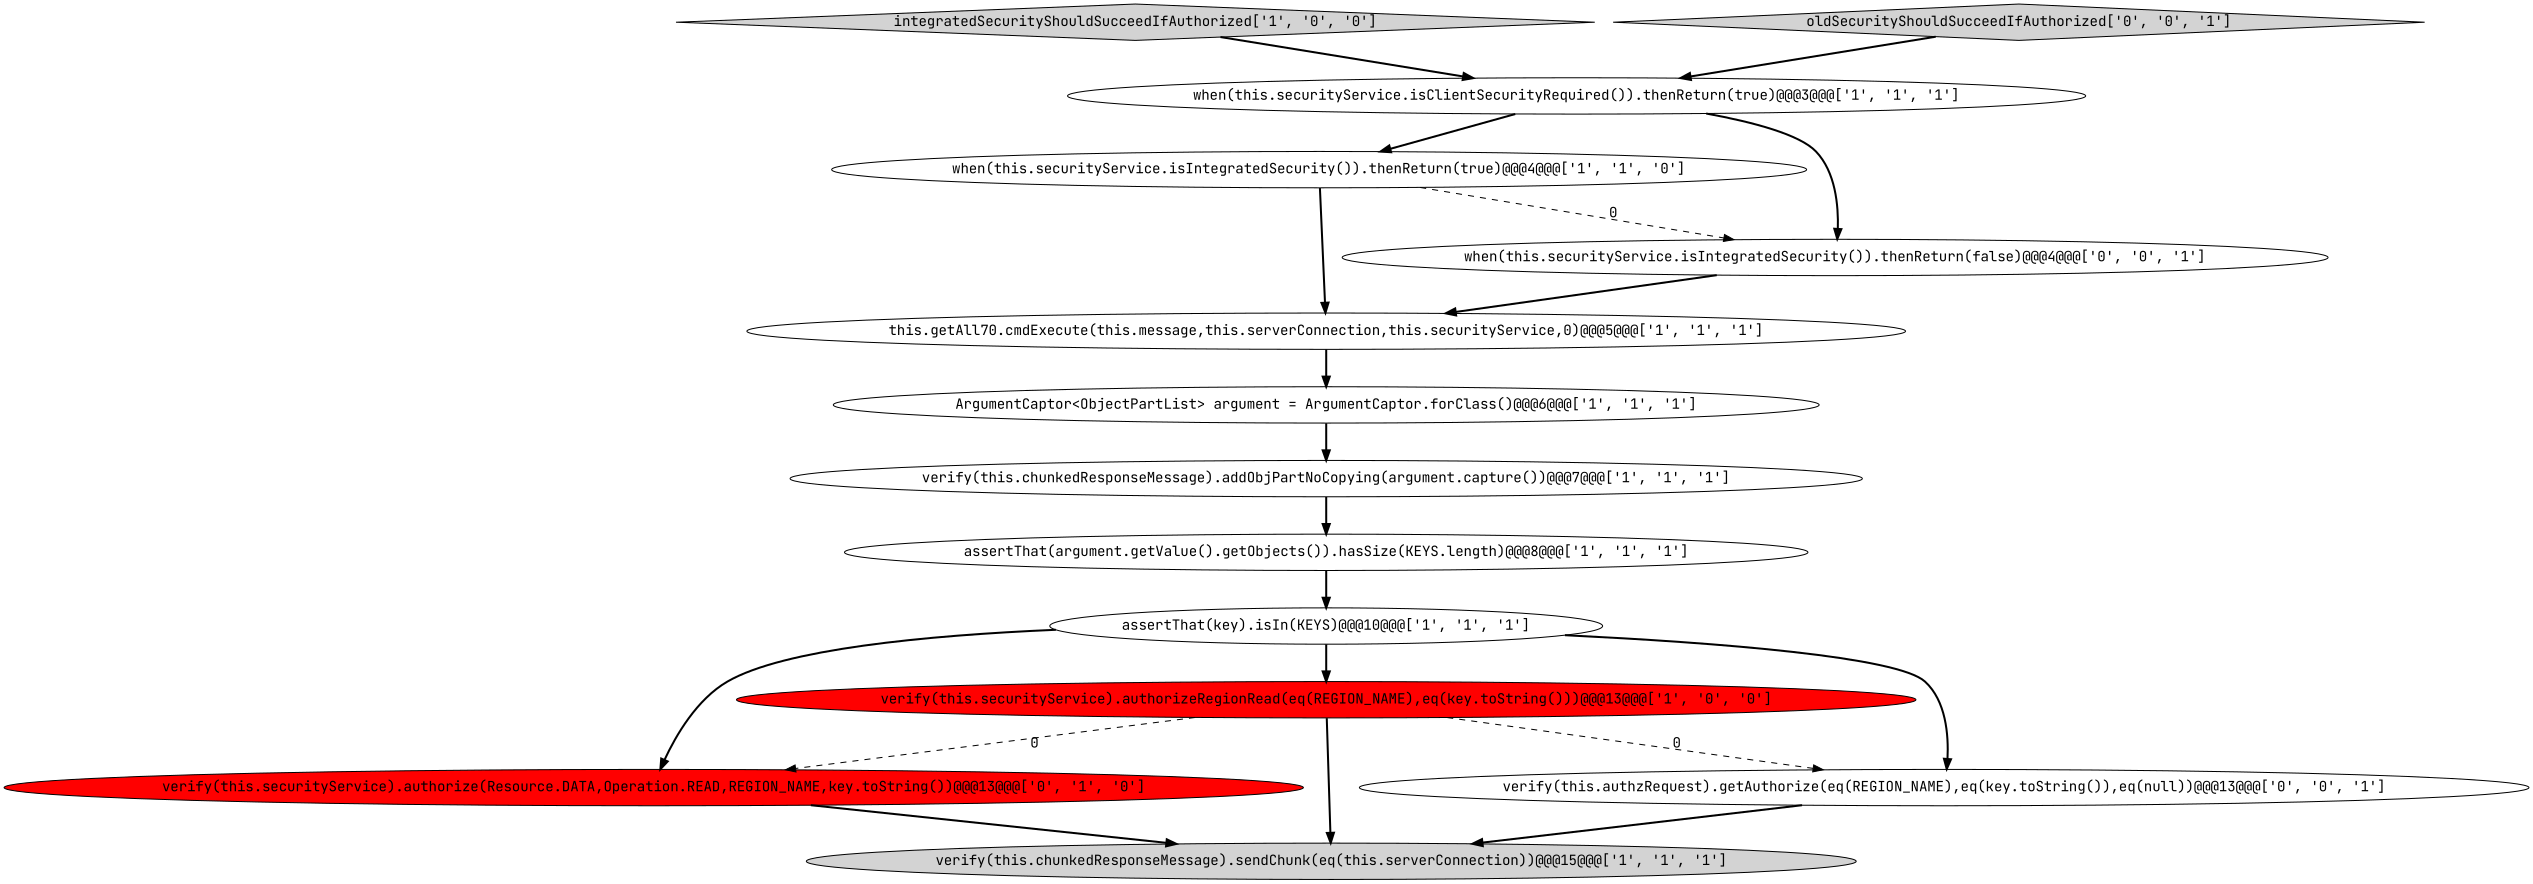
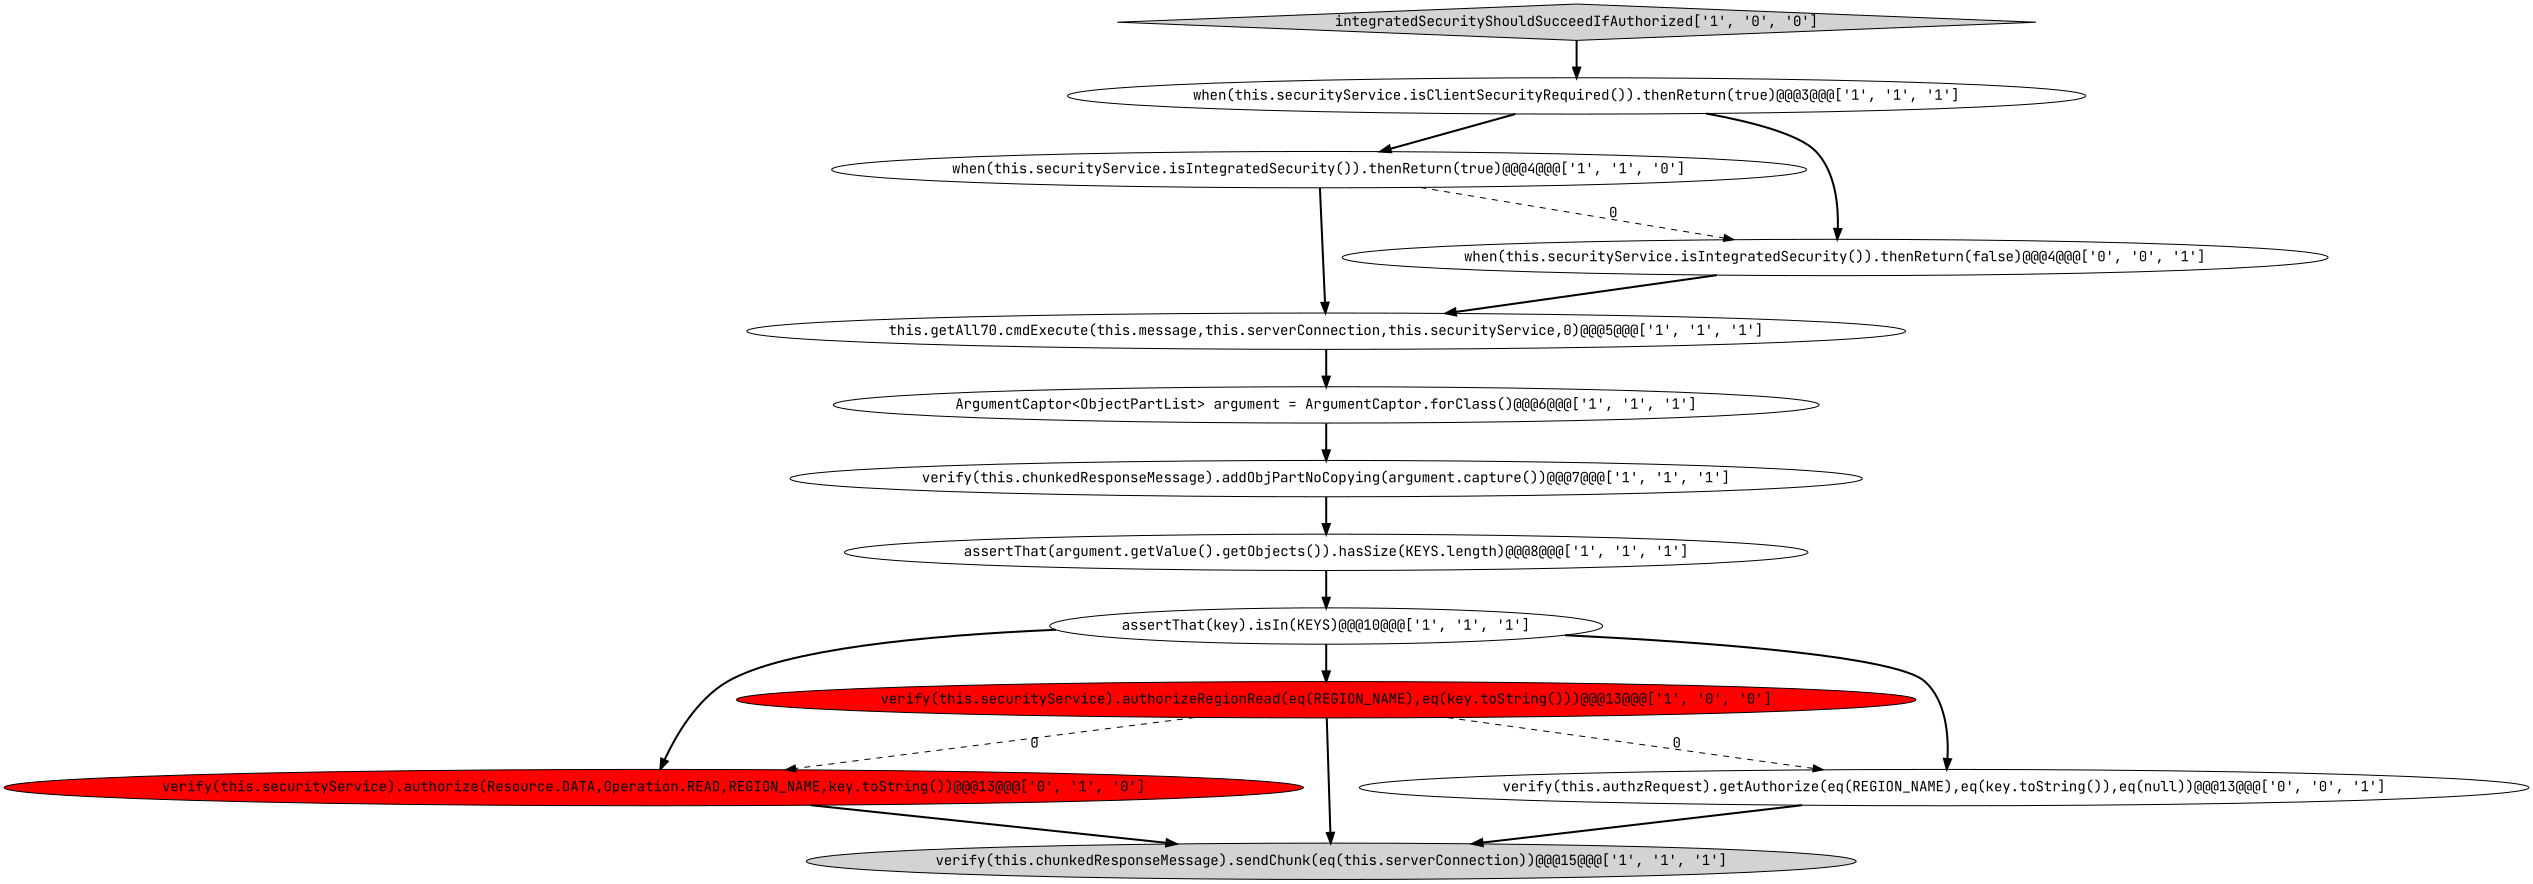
(2019, 22) -> none
